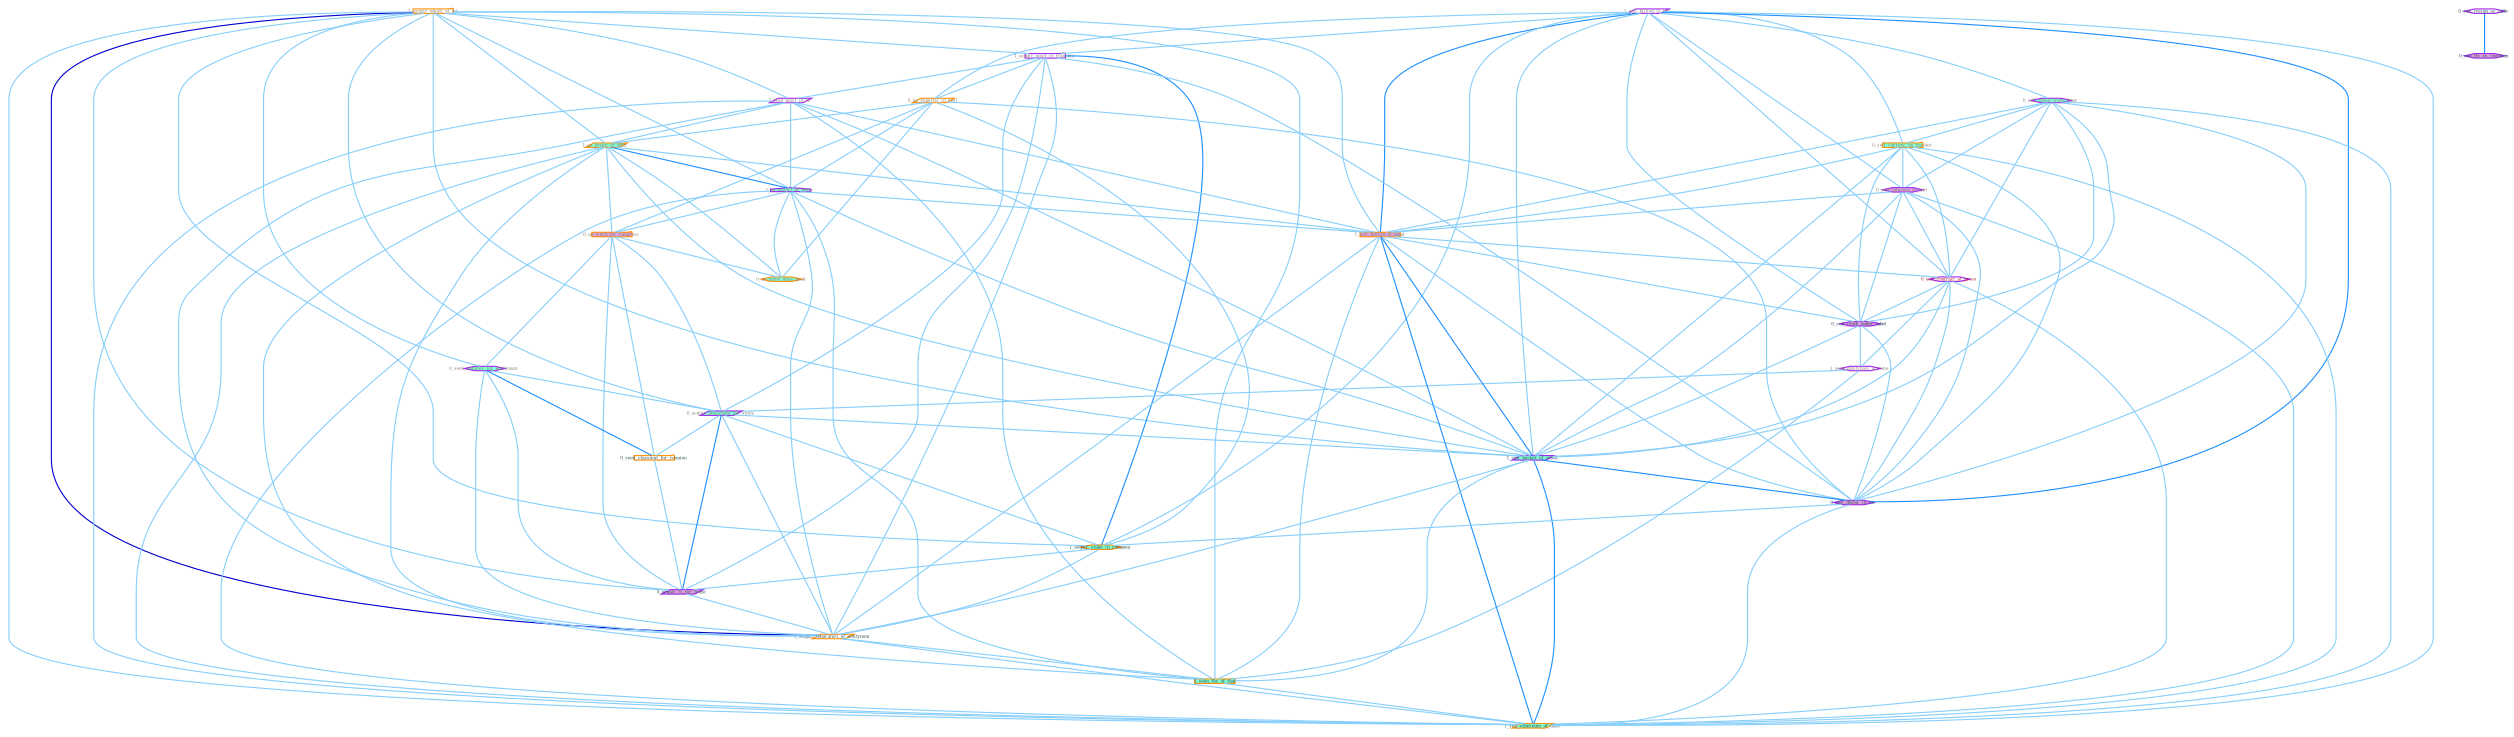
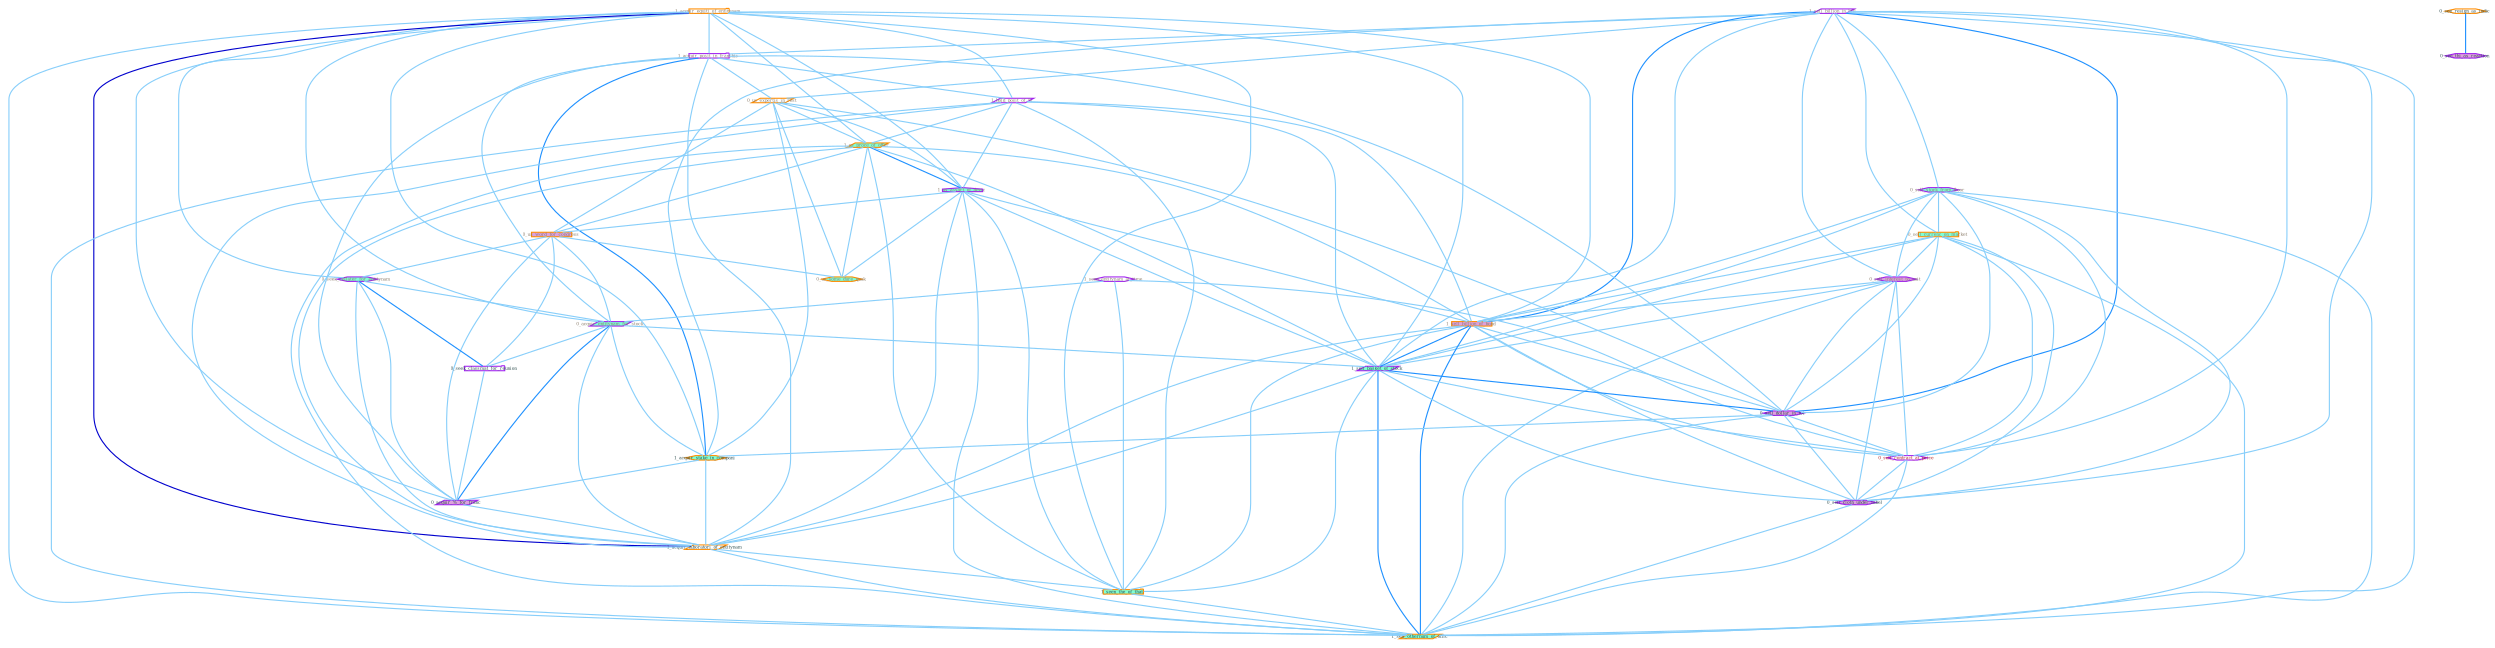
(433, 11) -> (709, 11)
(2485, 11) -> (2466, 11)
(1860, 346) -> (1638, 569)
(654, 458) -> (485, 368)
(1215, 681) -> (1123, 592)
